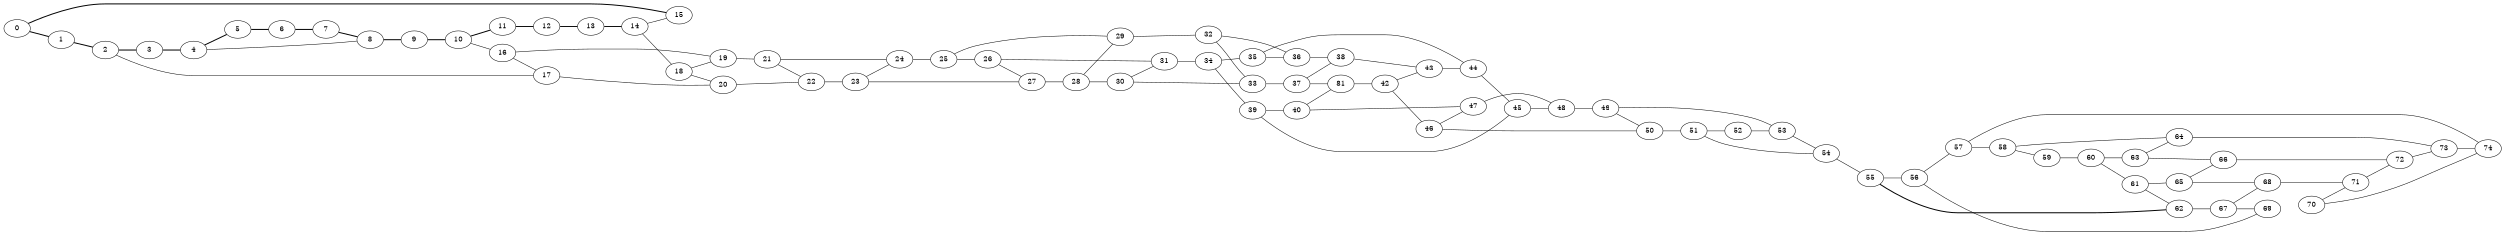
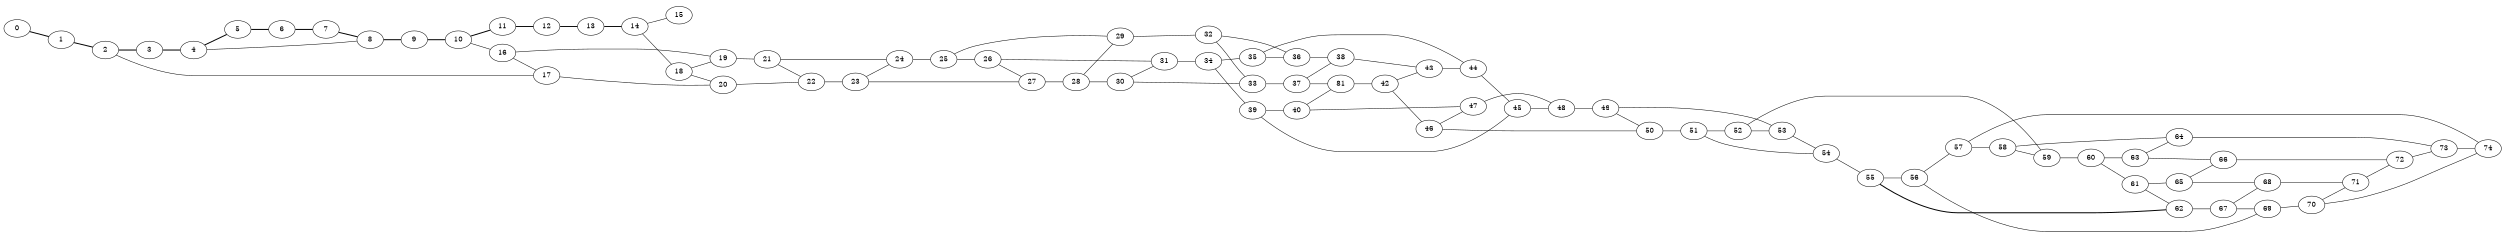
(346, 4) -> none
none -> (1901, 96)
none -> (2290, 207)
